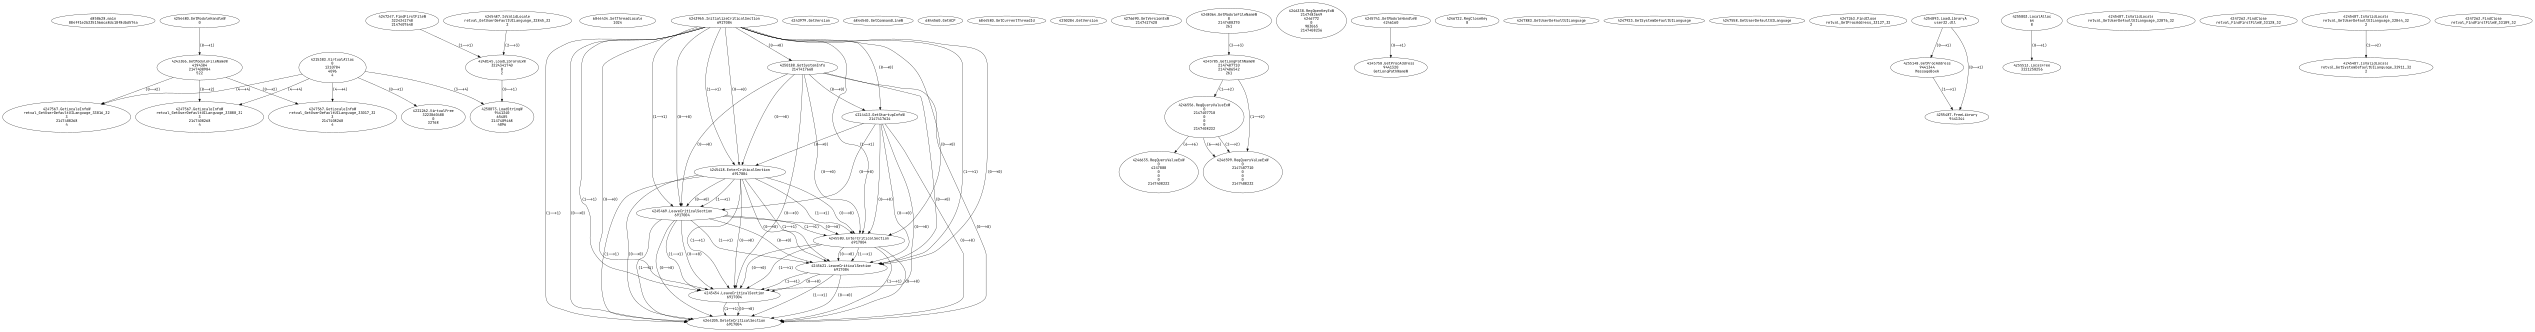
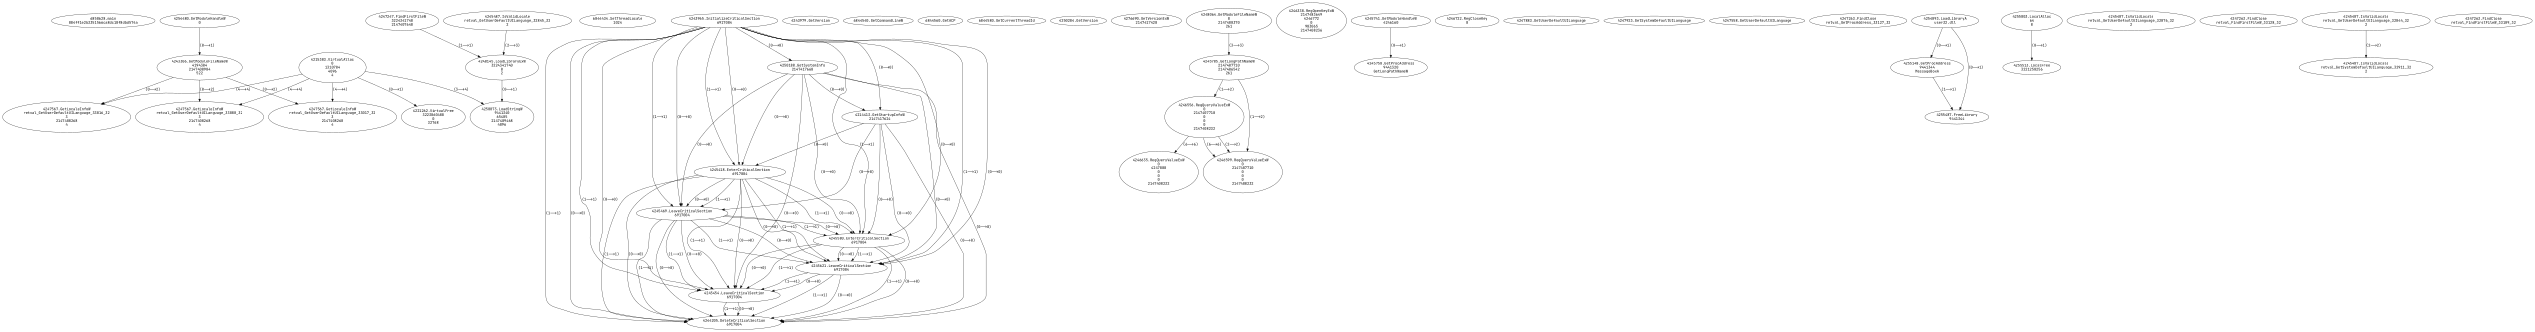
(911, 270) -> none
